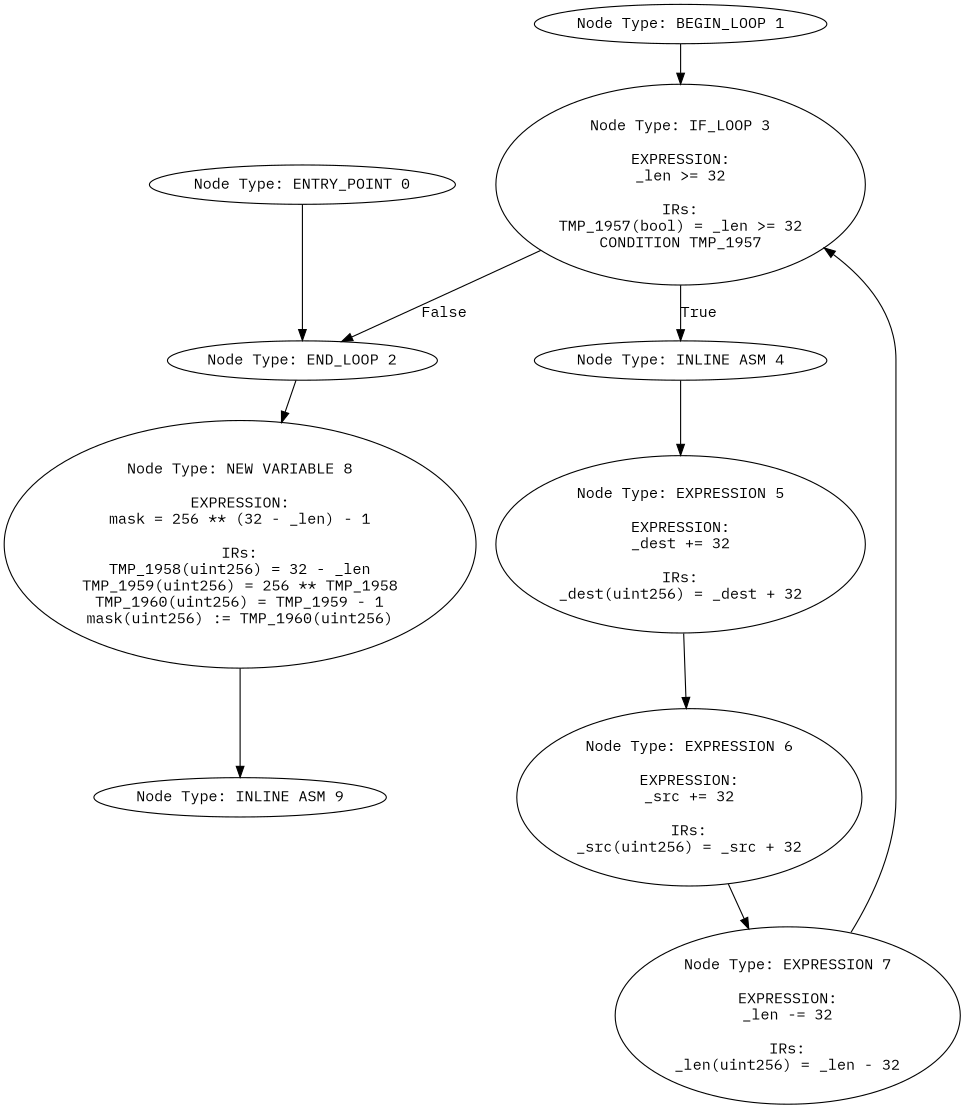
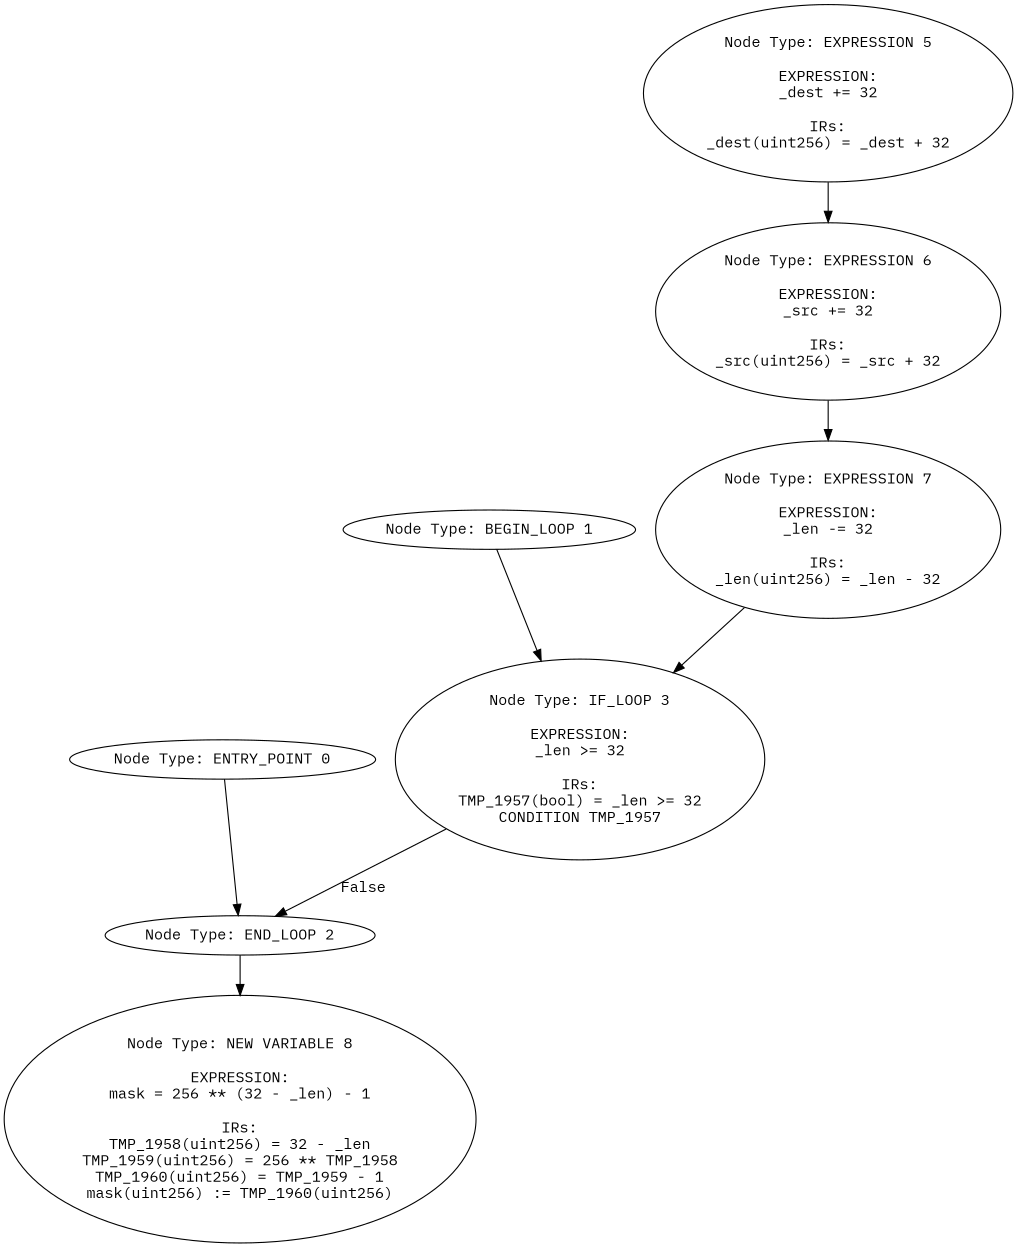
(681, 361) -> none
(240, 797) -> none
